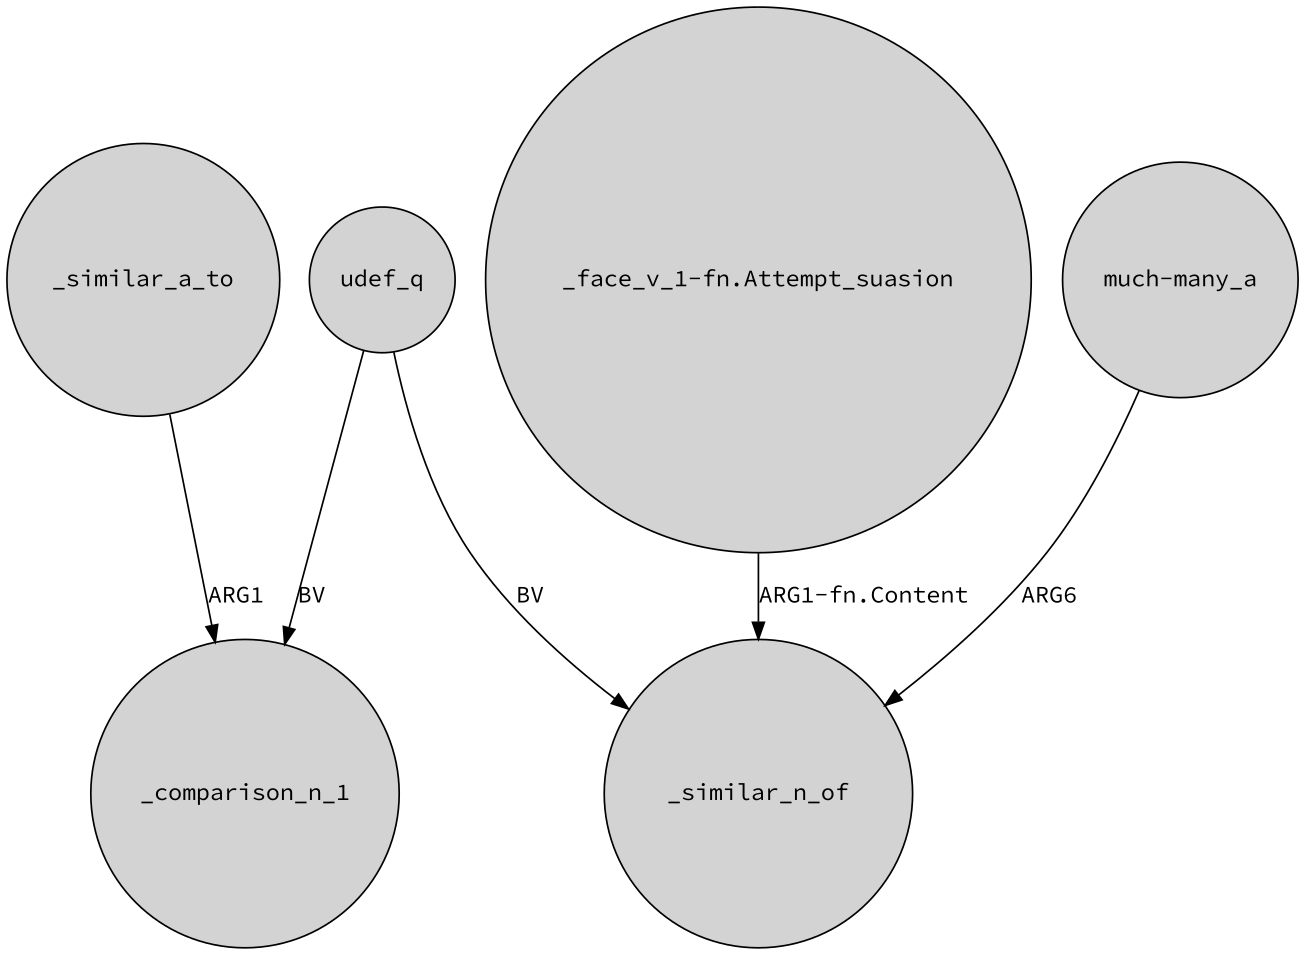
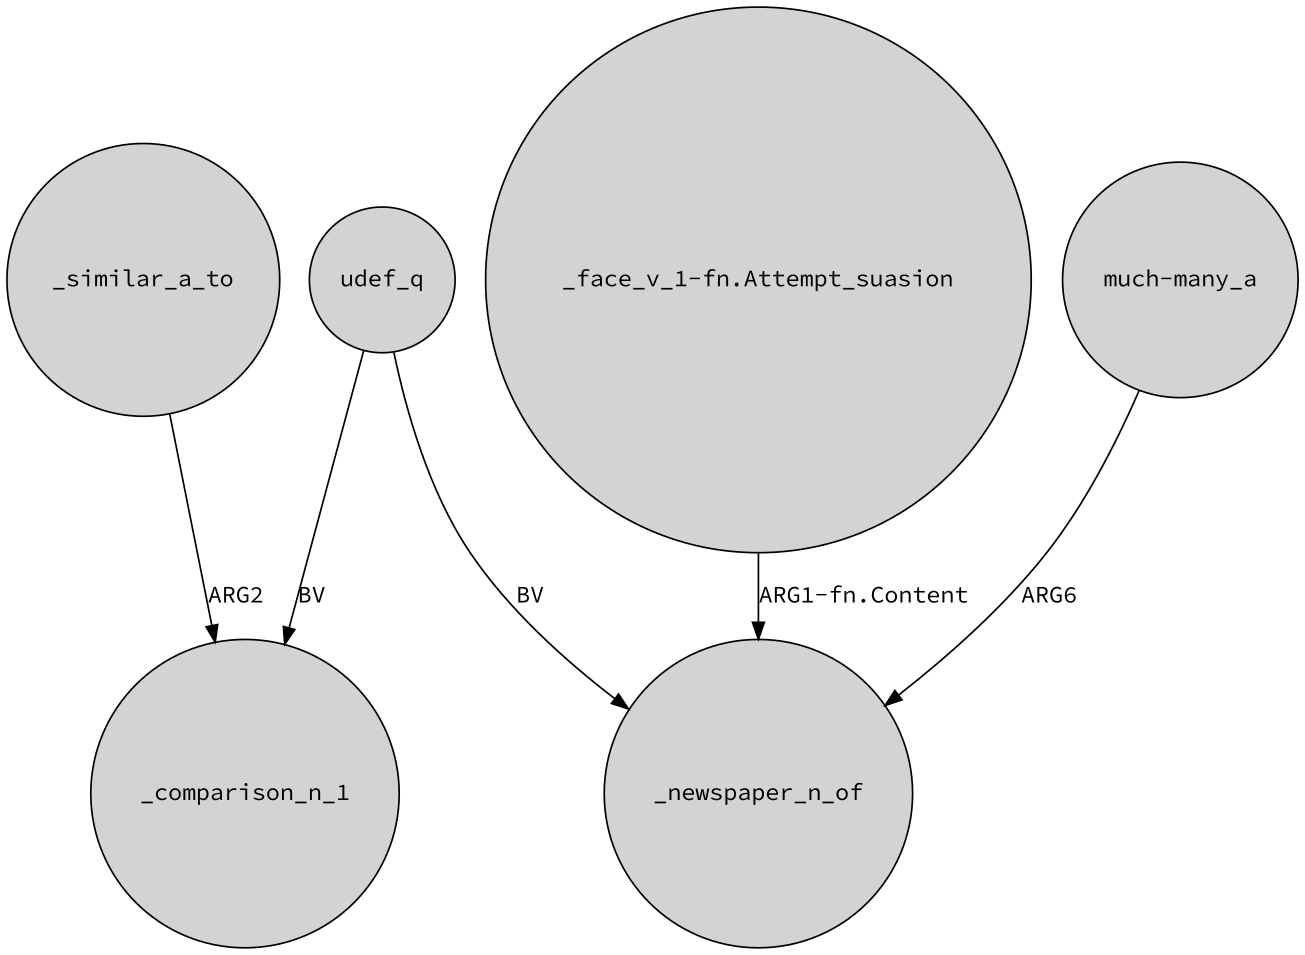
(237, 596) -> (237, 596)
(758, 794) -> (758, 794)
